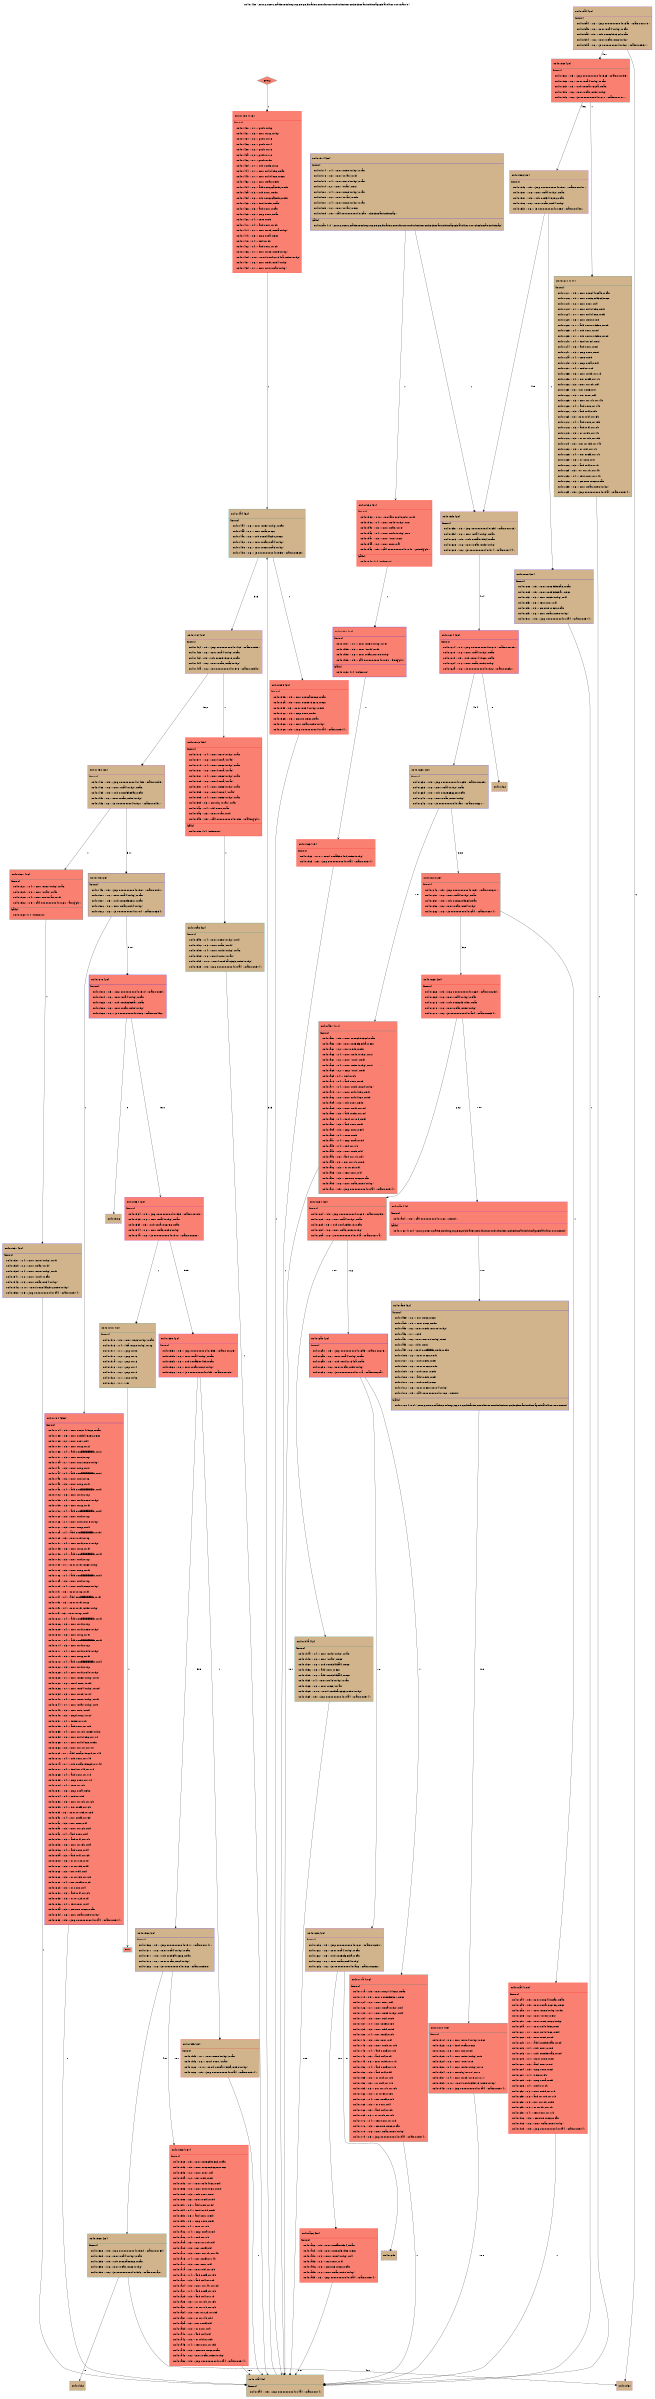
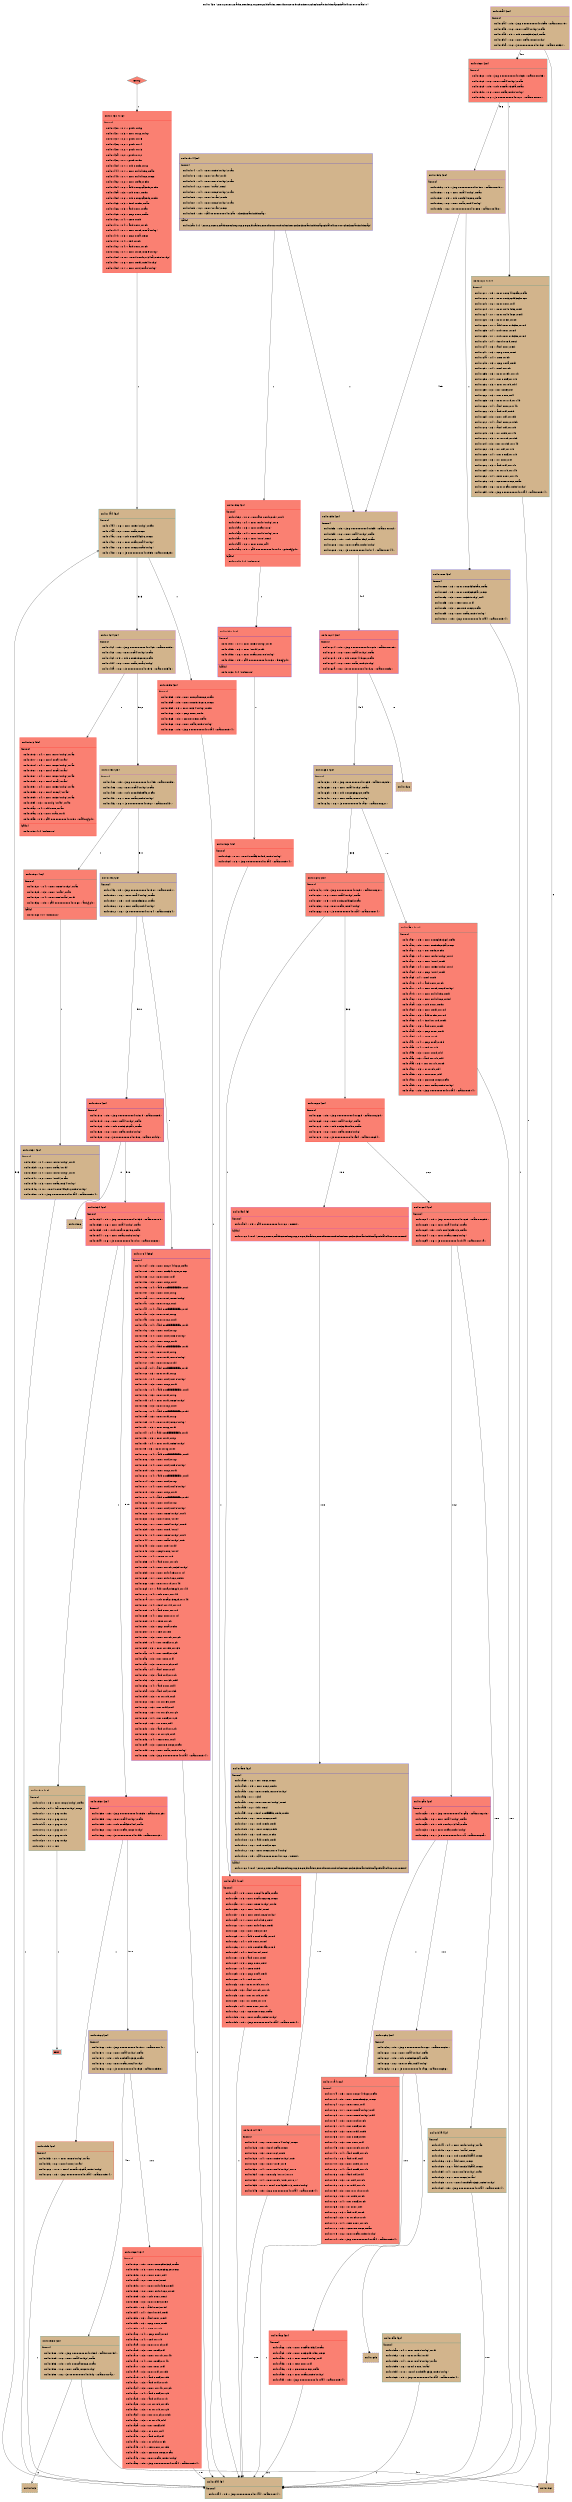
(224, 879) -> none
